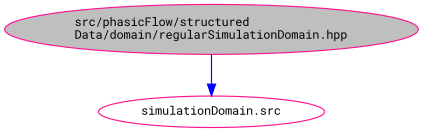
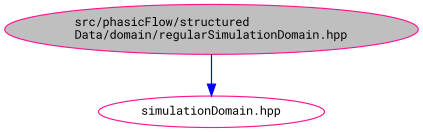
(211, 112) -> (211, 112)
